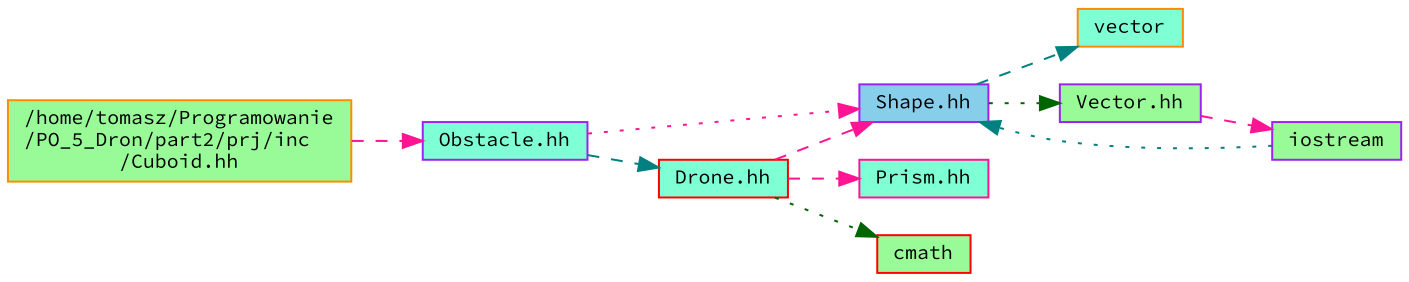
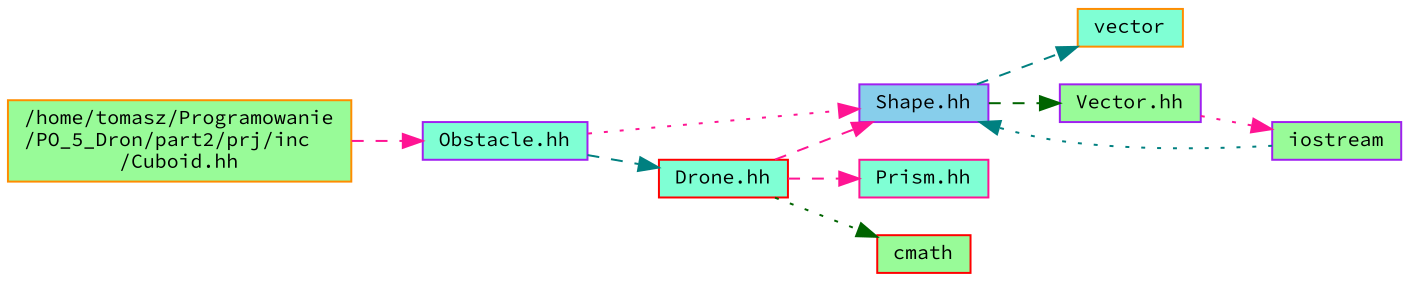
(1014, 103) -> (1014, 103)
(1226, 121) -> (1226, 121)
